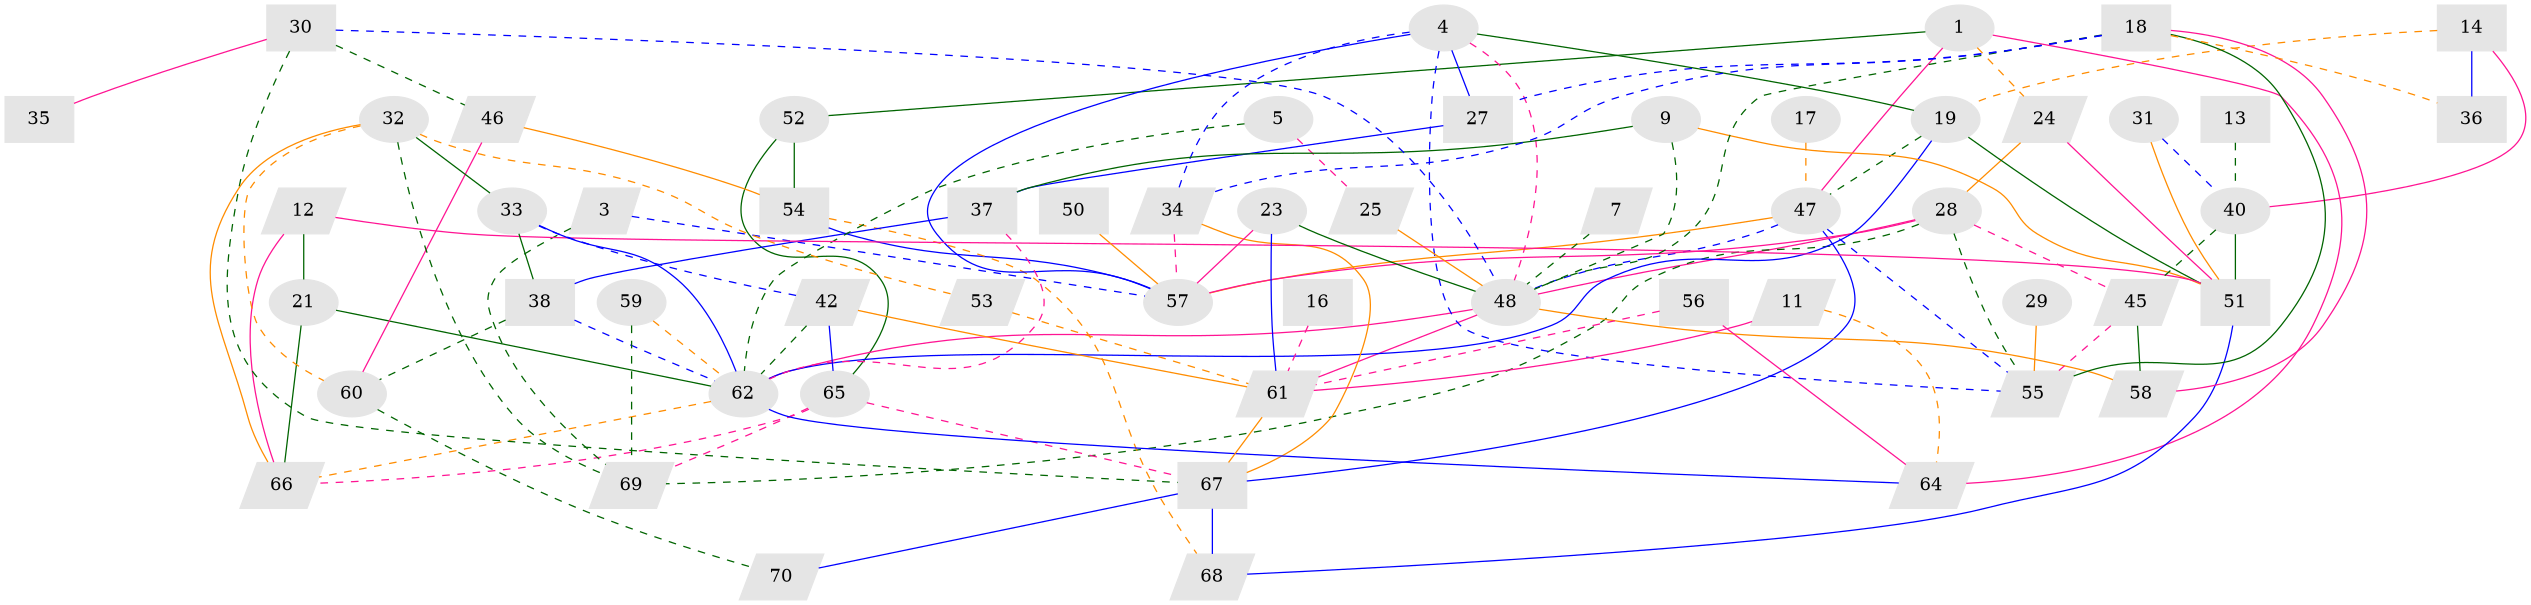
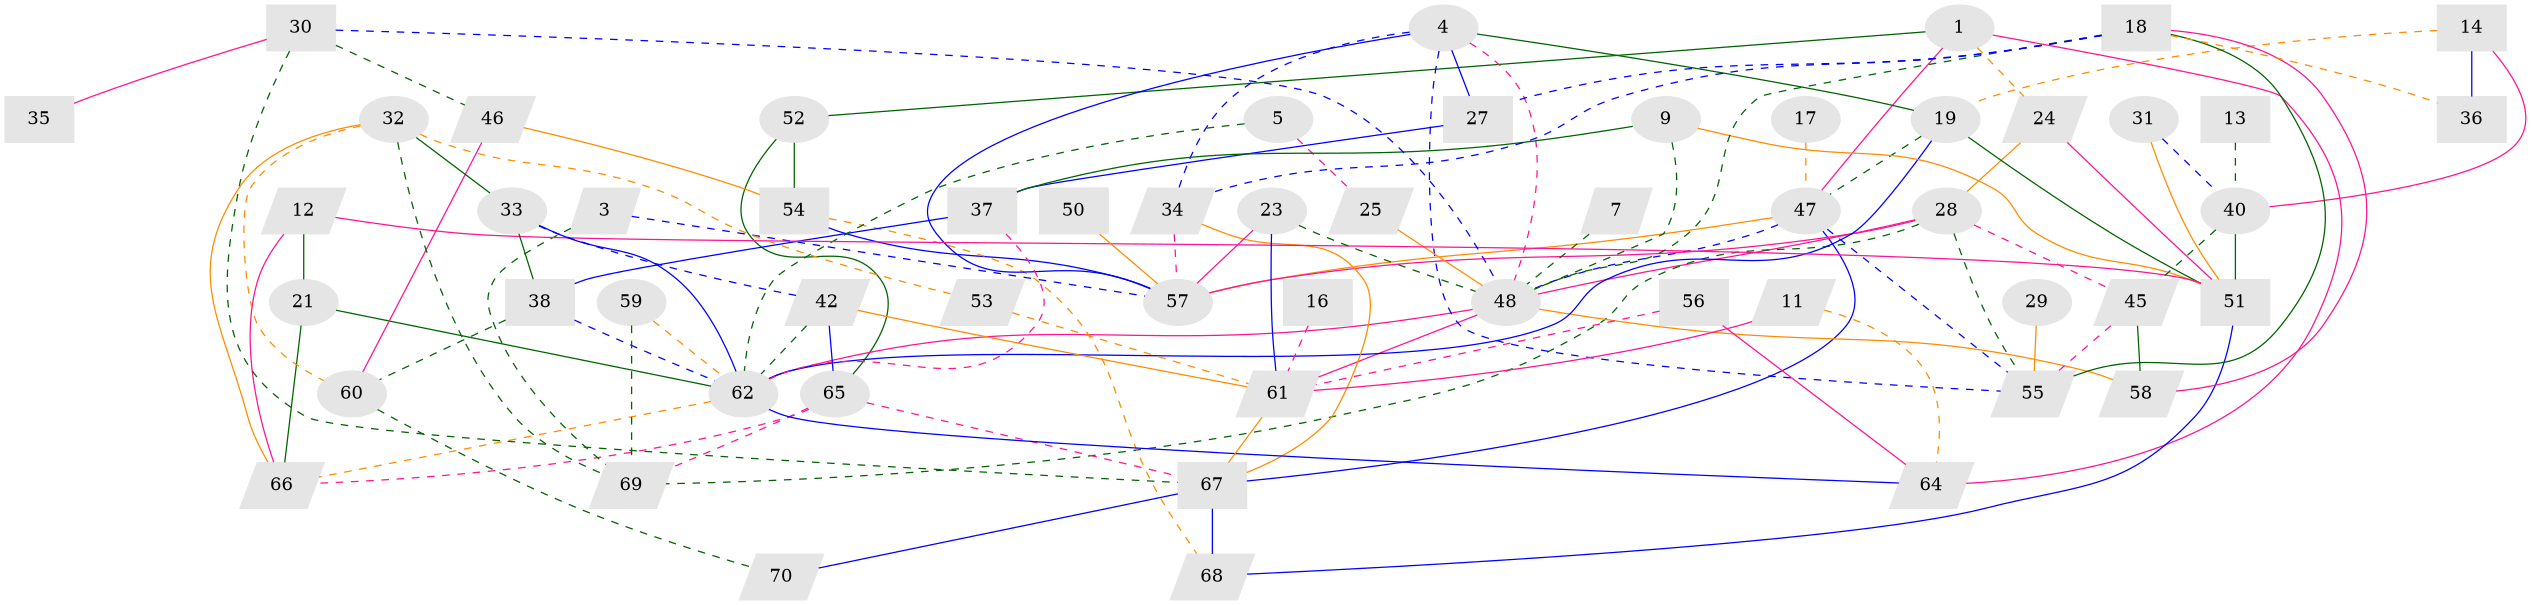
(1373, 255) -> (1373, 255)
